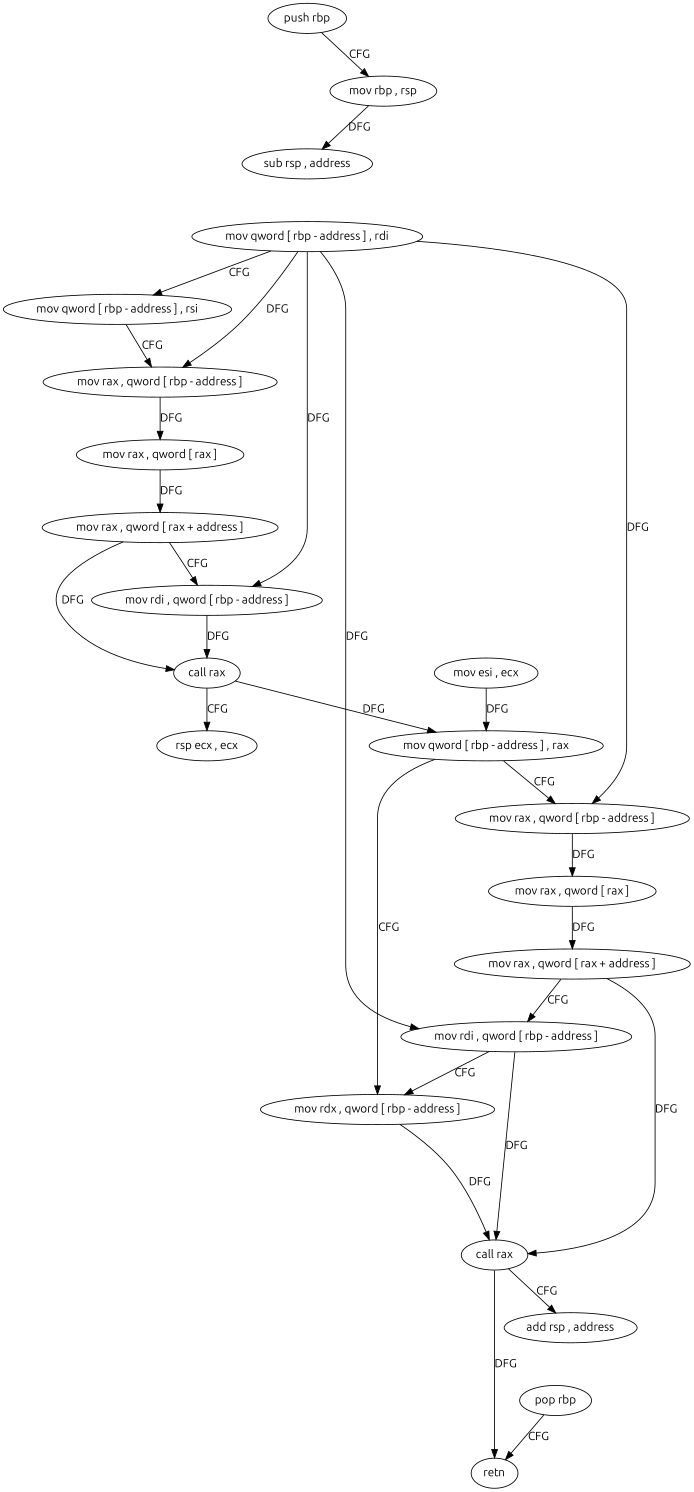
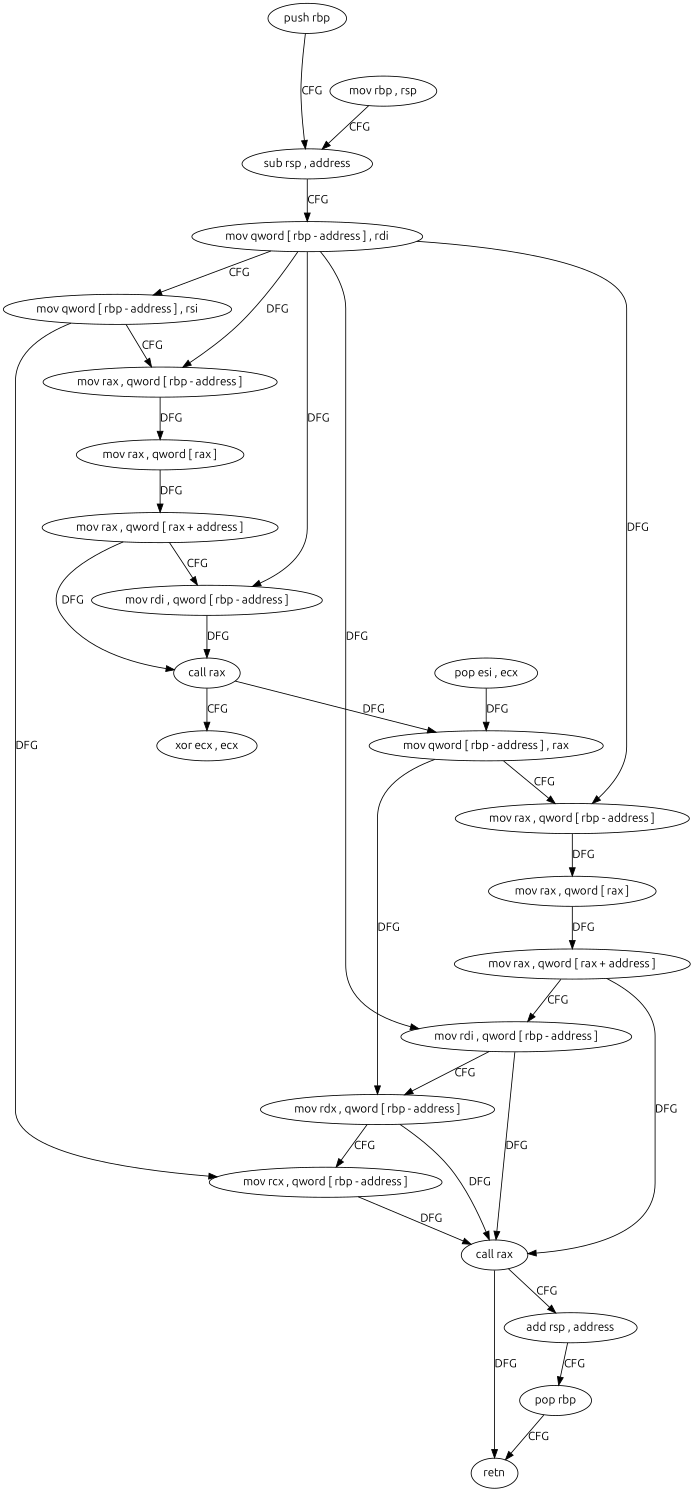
(342, 52) -> (301, 87)
(360, 128) -> (360, 128)
none -> (307, 196)
(486, 673) -> (486, 673)
(207, 746) -> (207, 746)
(389, 928) -> (389, 928)
none -> (326, 1182)
none -> (564, 1360)
